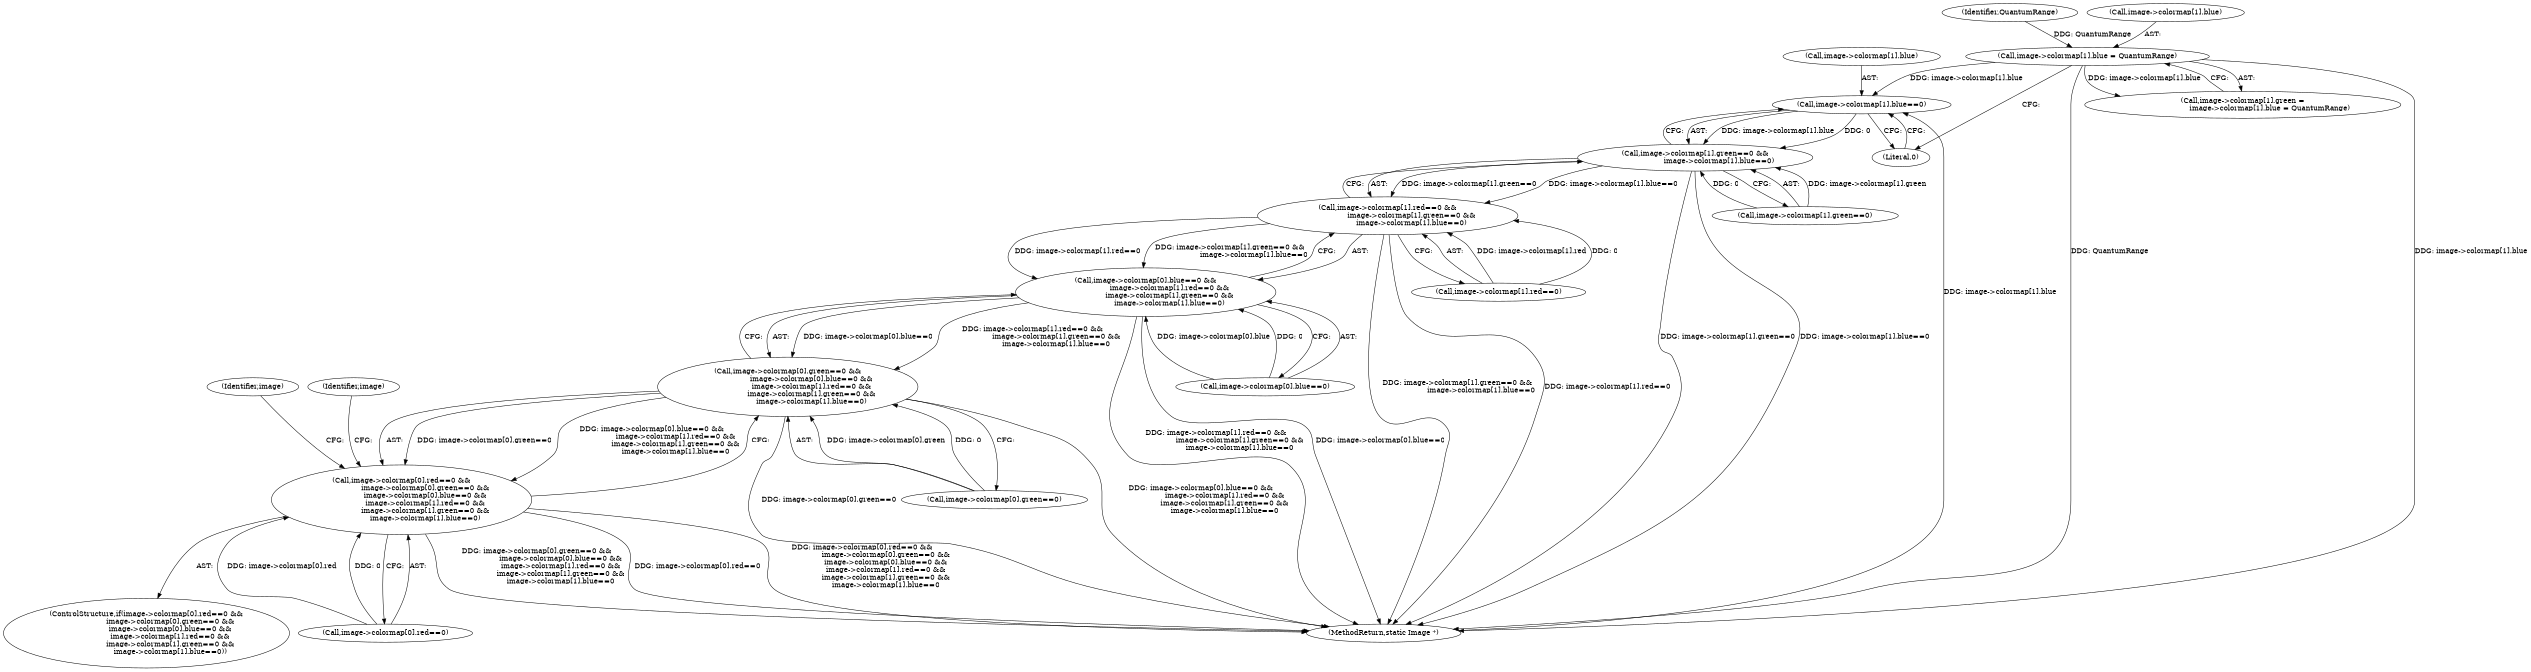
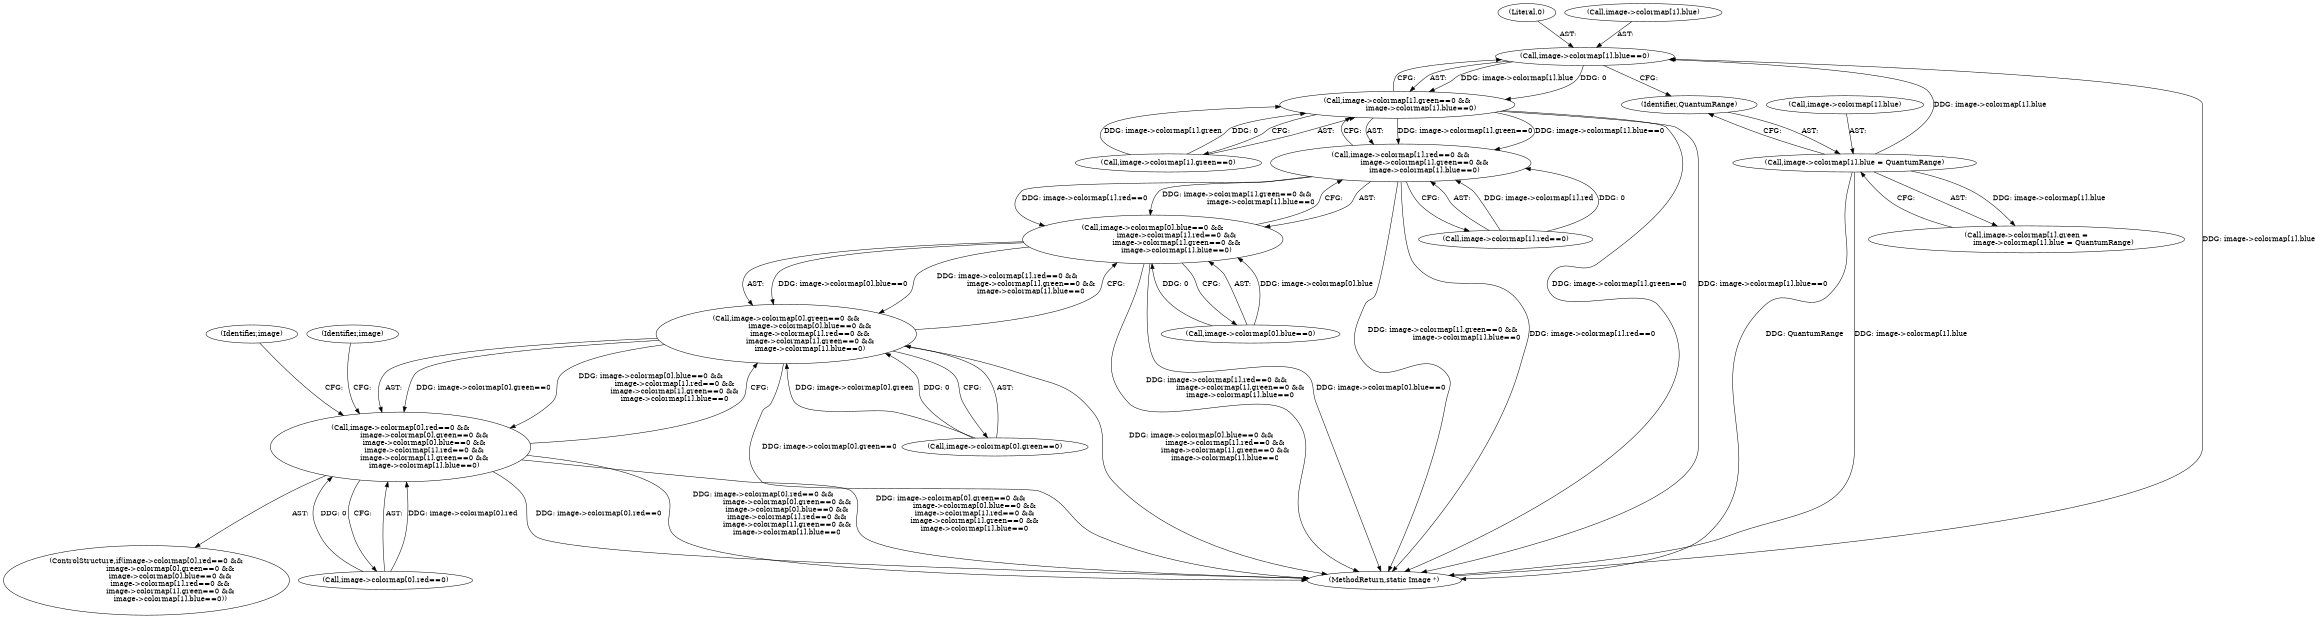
(2093, 35) -> (1811, 131)
(1996, 106) -> (1768, 137)
(1880, 129) -> (1635, 80)
(1917, 131) -> (1569, 35)
